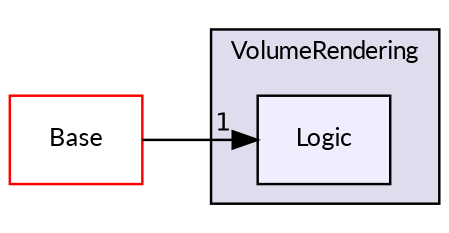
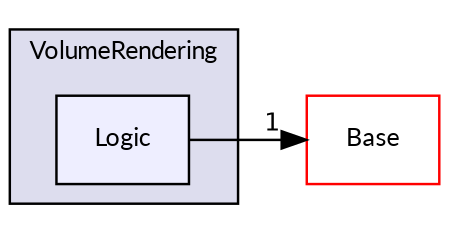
(187, 140) -> (221, 140)
